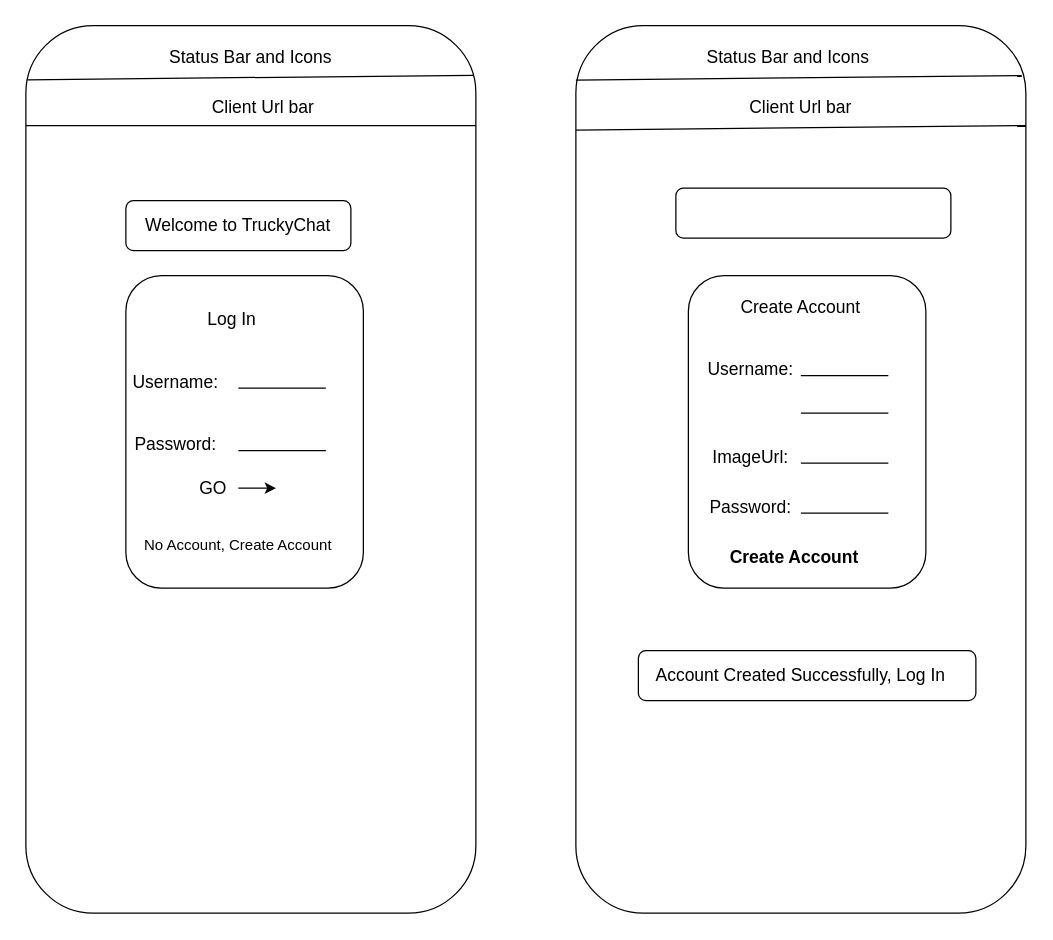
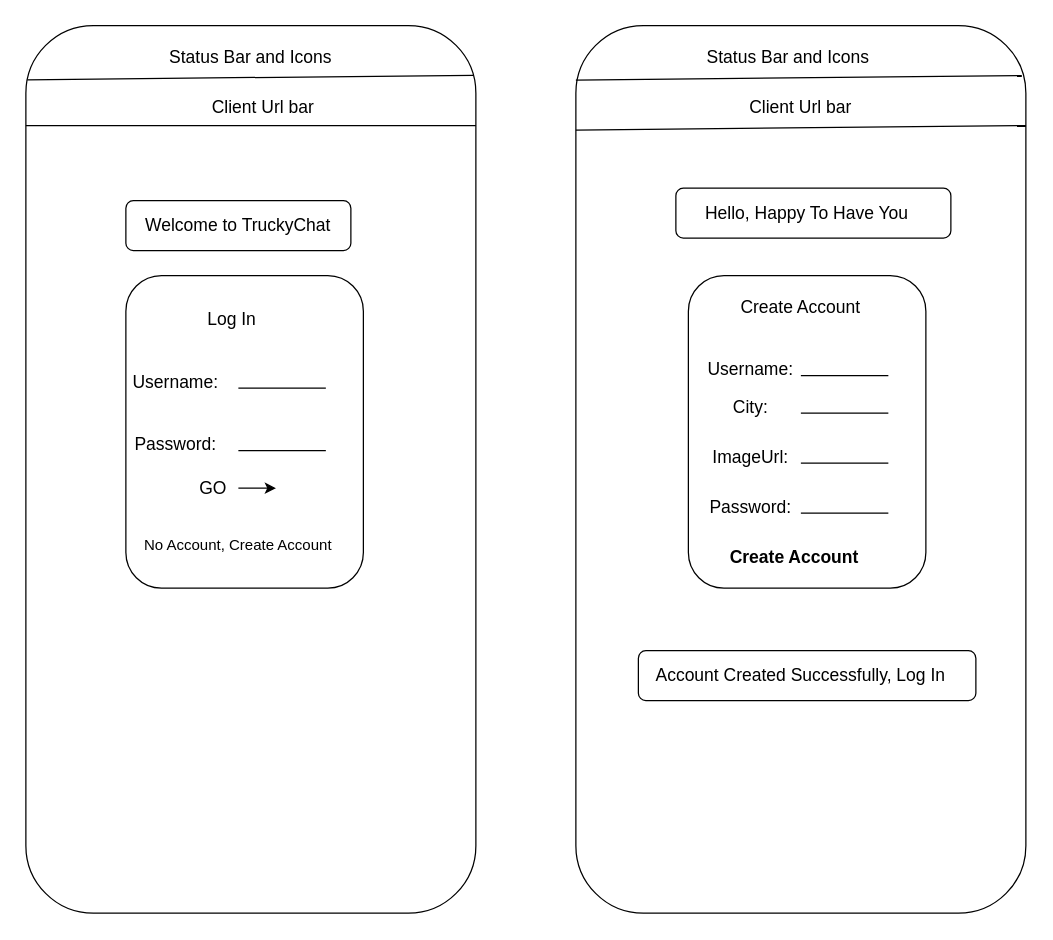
none -> (807, 213)
none -> (751, 407)
